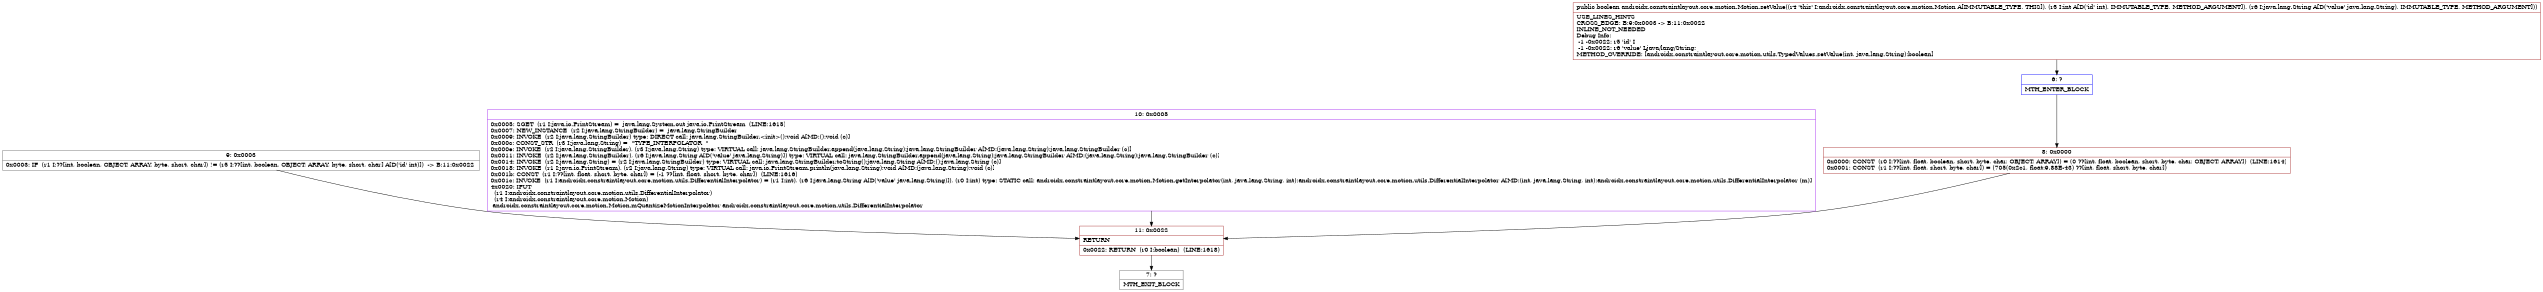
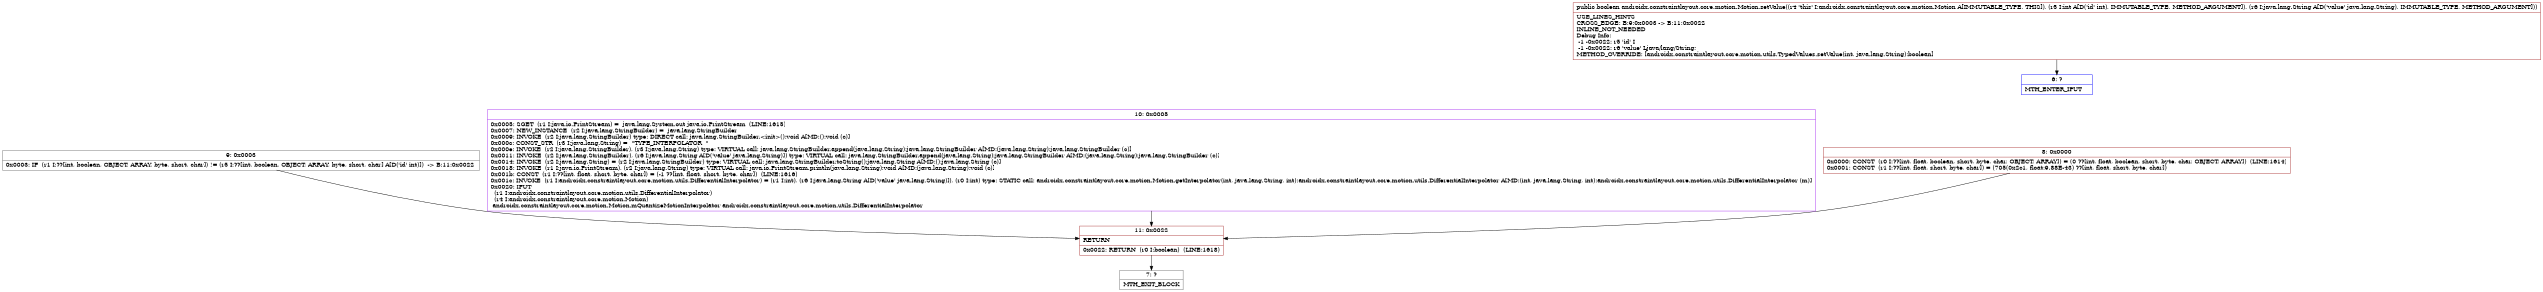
(2057, 90) -> (2053, 90)
(2057, 119) -> none
(513, 187) -> (513, 187)
